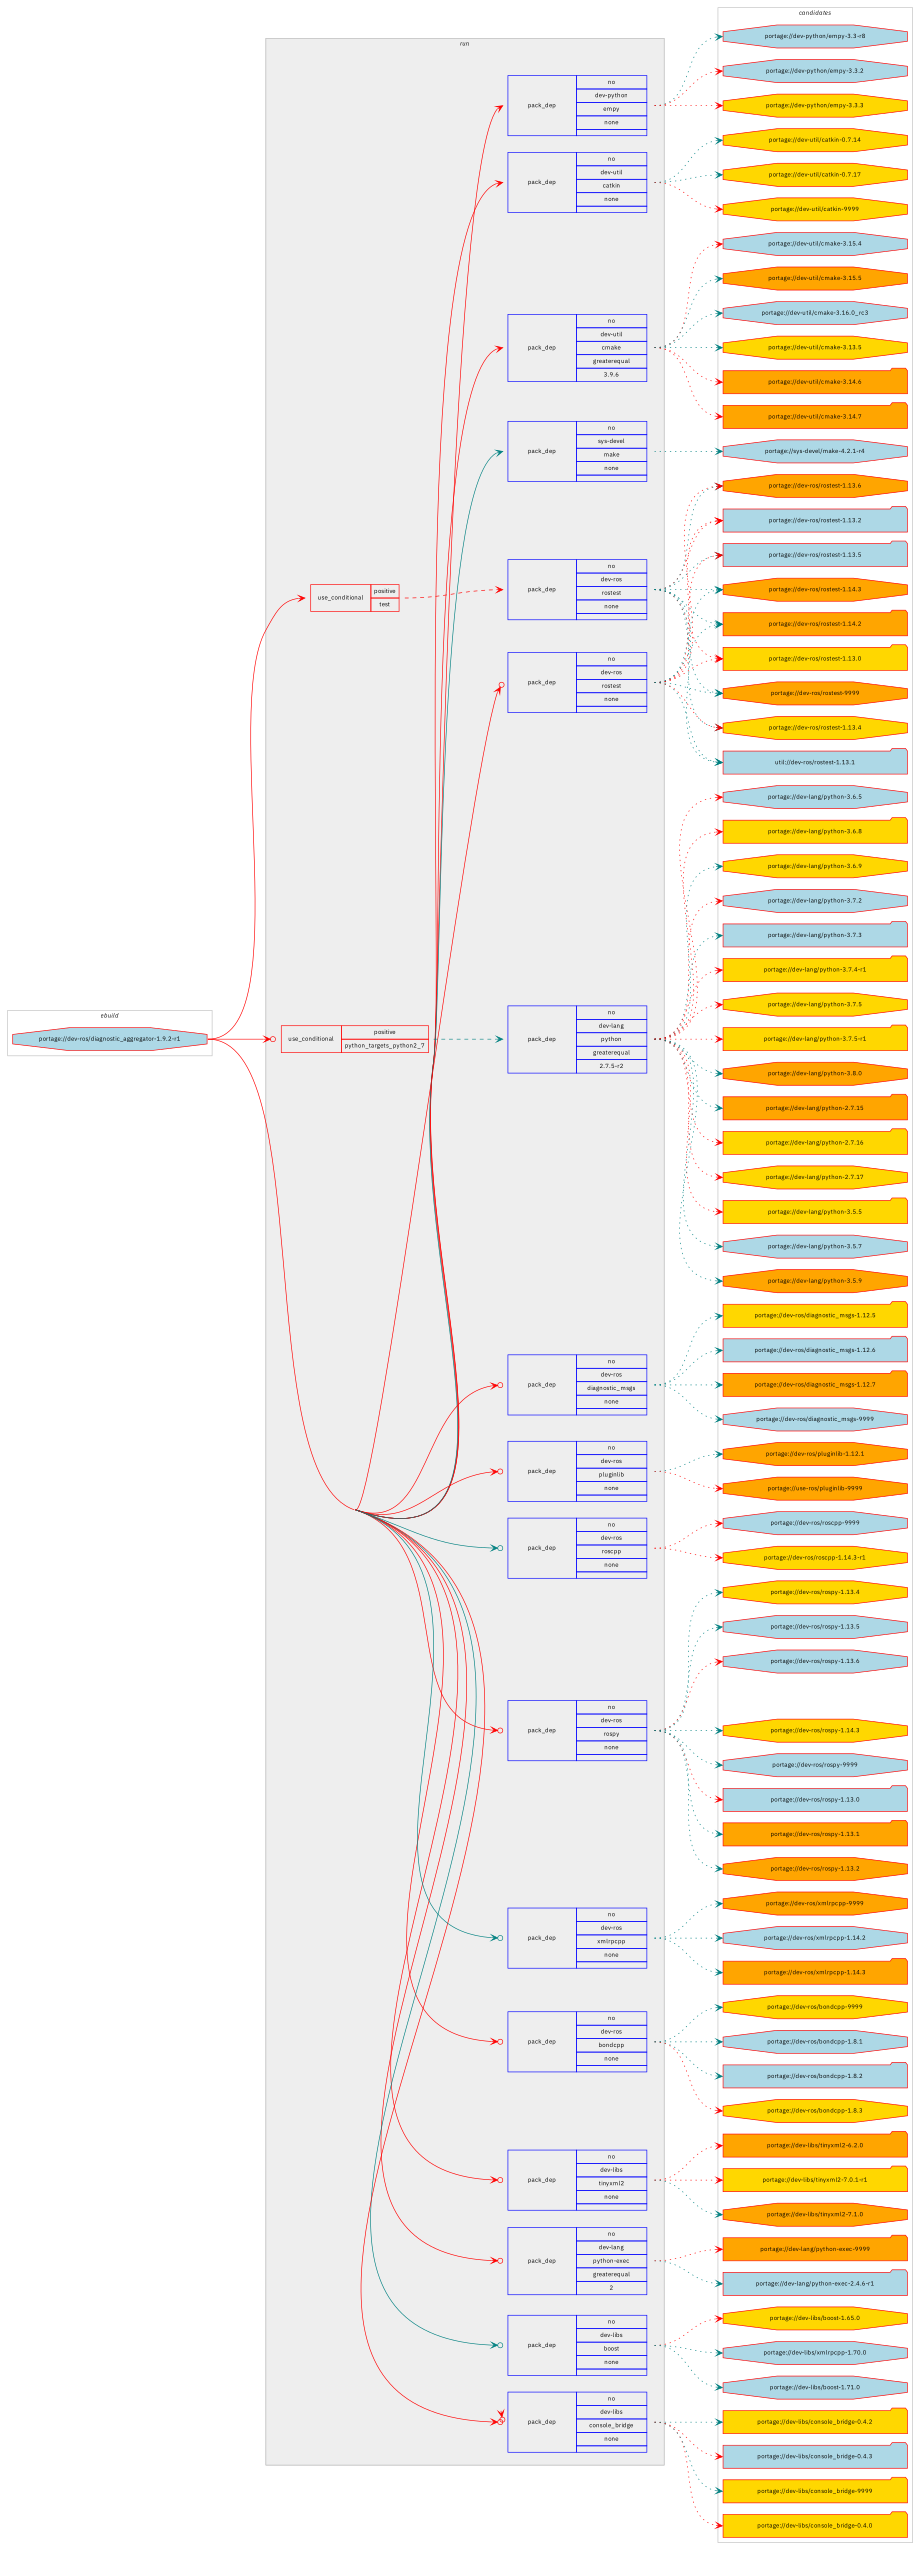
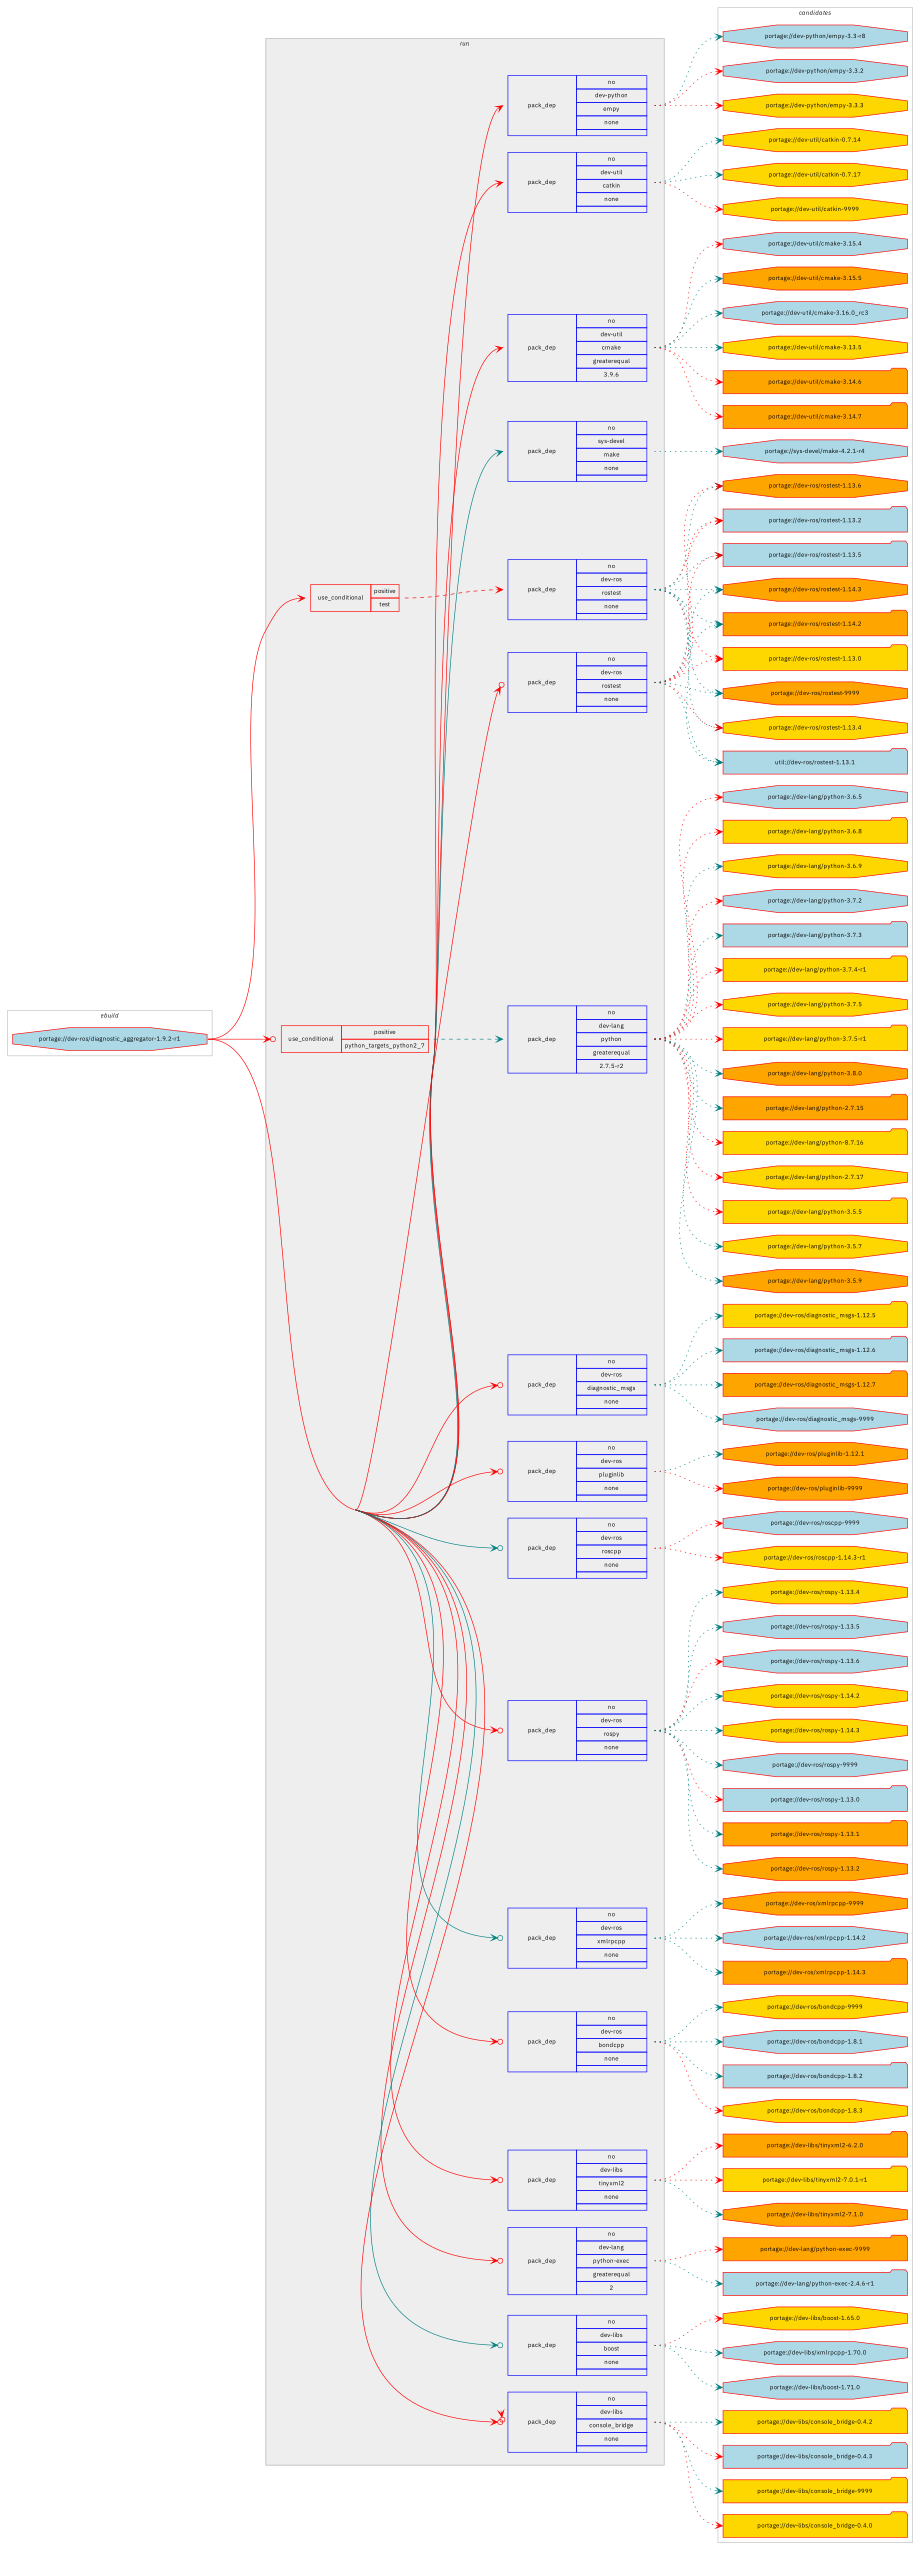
(815, 1143) -> (815, 1143)
(815, 1247) -> (815, 1247)
(815, 1489) -> (815, 1489)
none -> (815, 1696)
